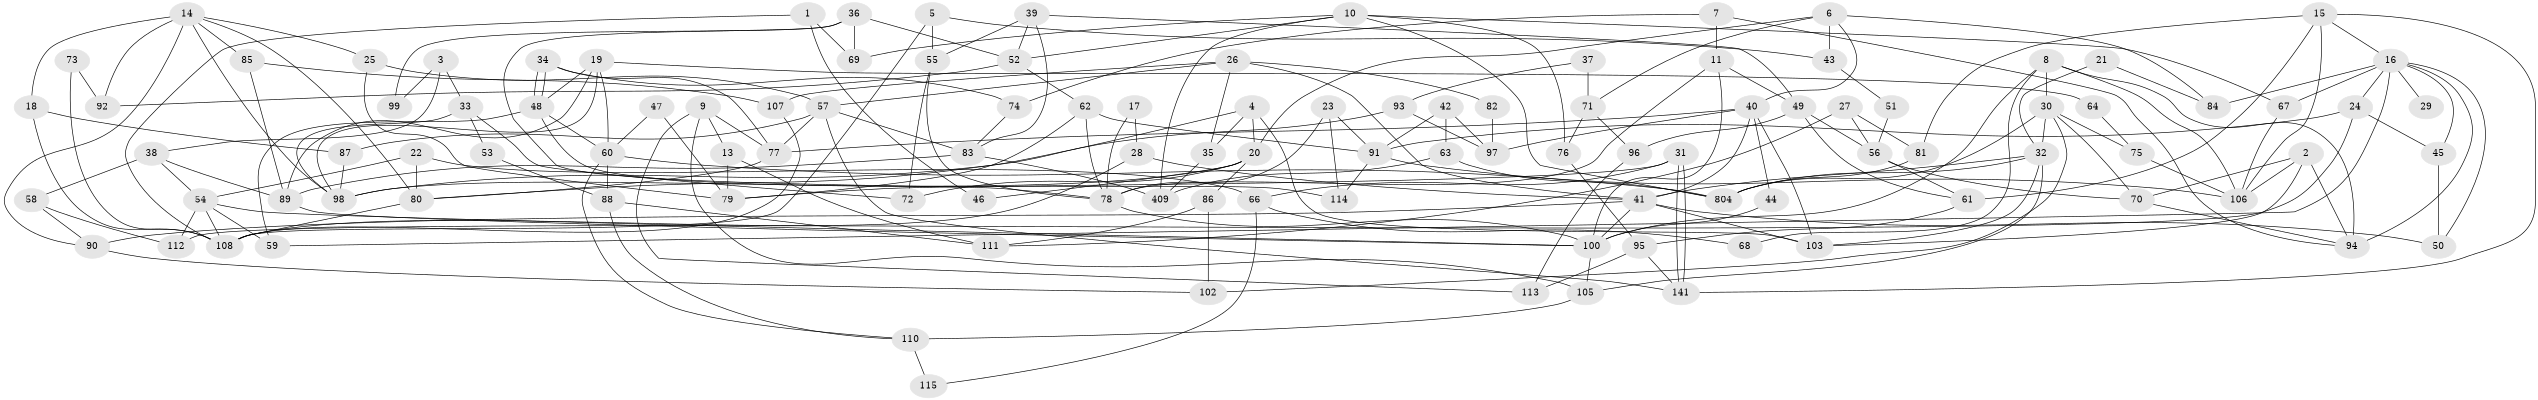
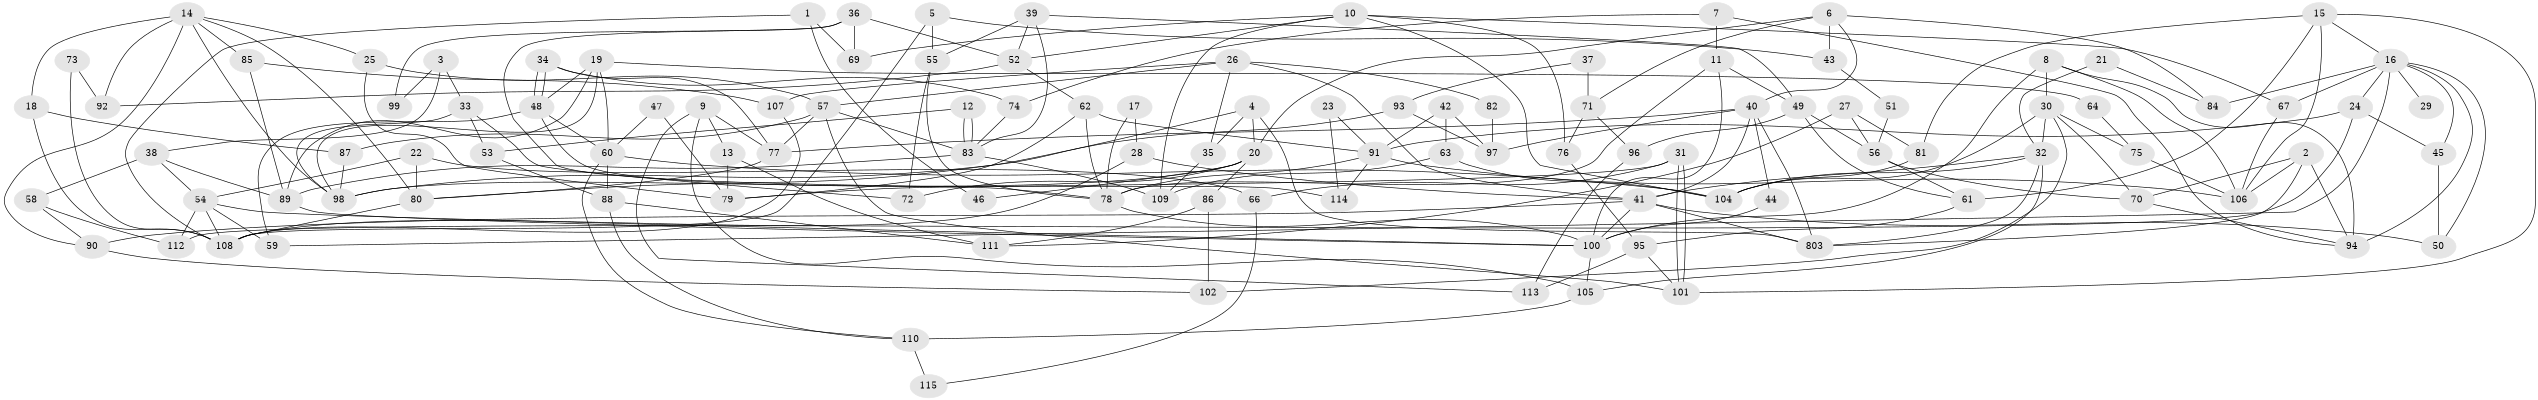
none -> (968, 107)
(1281, 164) -> (1222, 175)
(1160, 200) -> (1160, 200)
(1724, 200) -> (1724, 200)
(1745, 247) -> none
(1815, 247) -> (1815, 247)
(1681, 293) -> (1681, 293)
